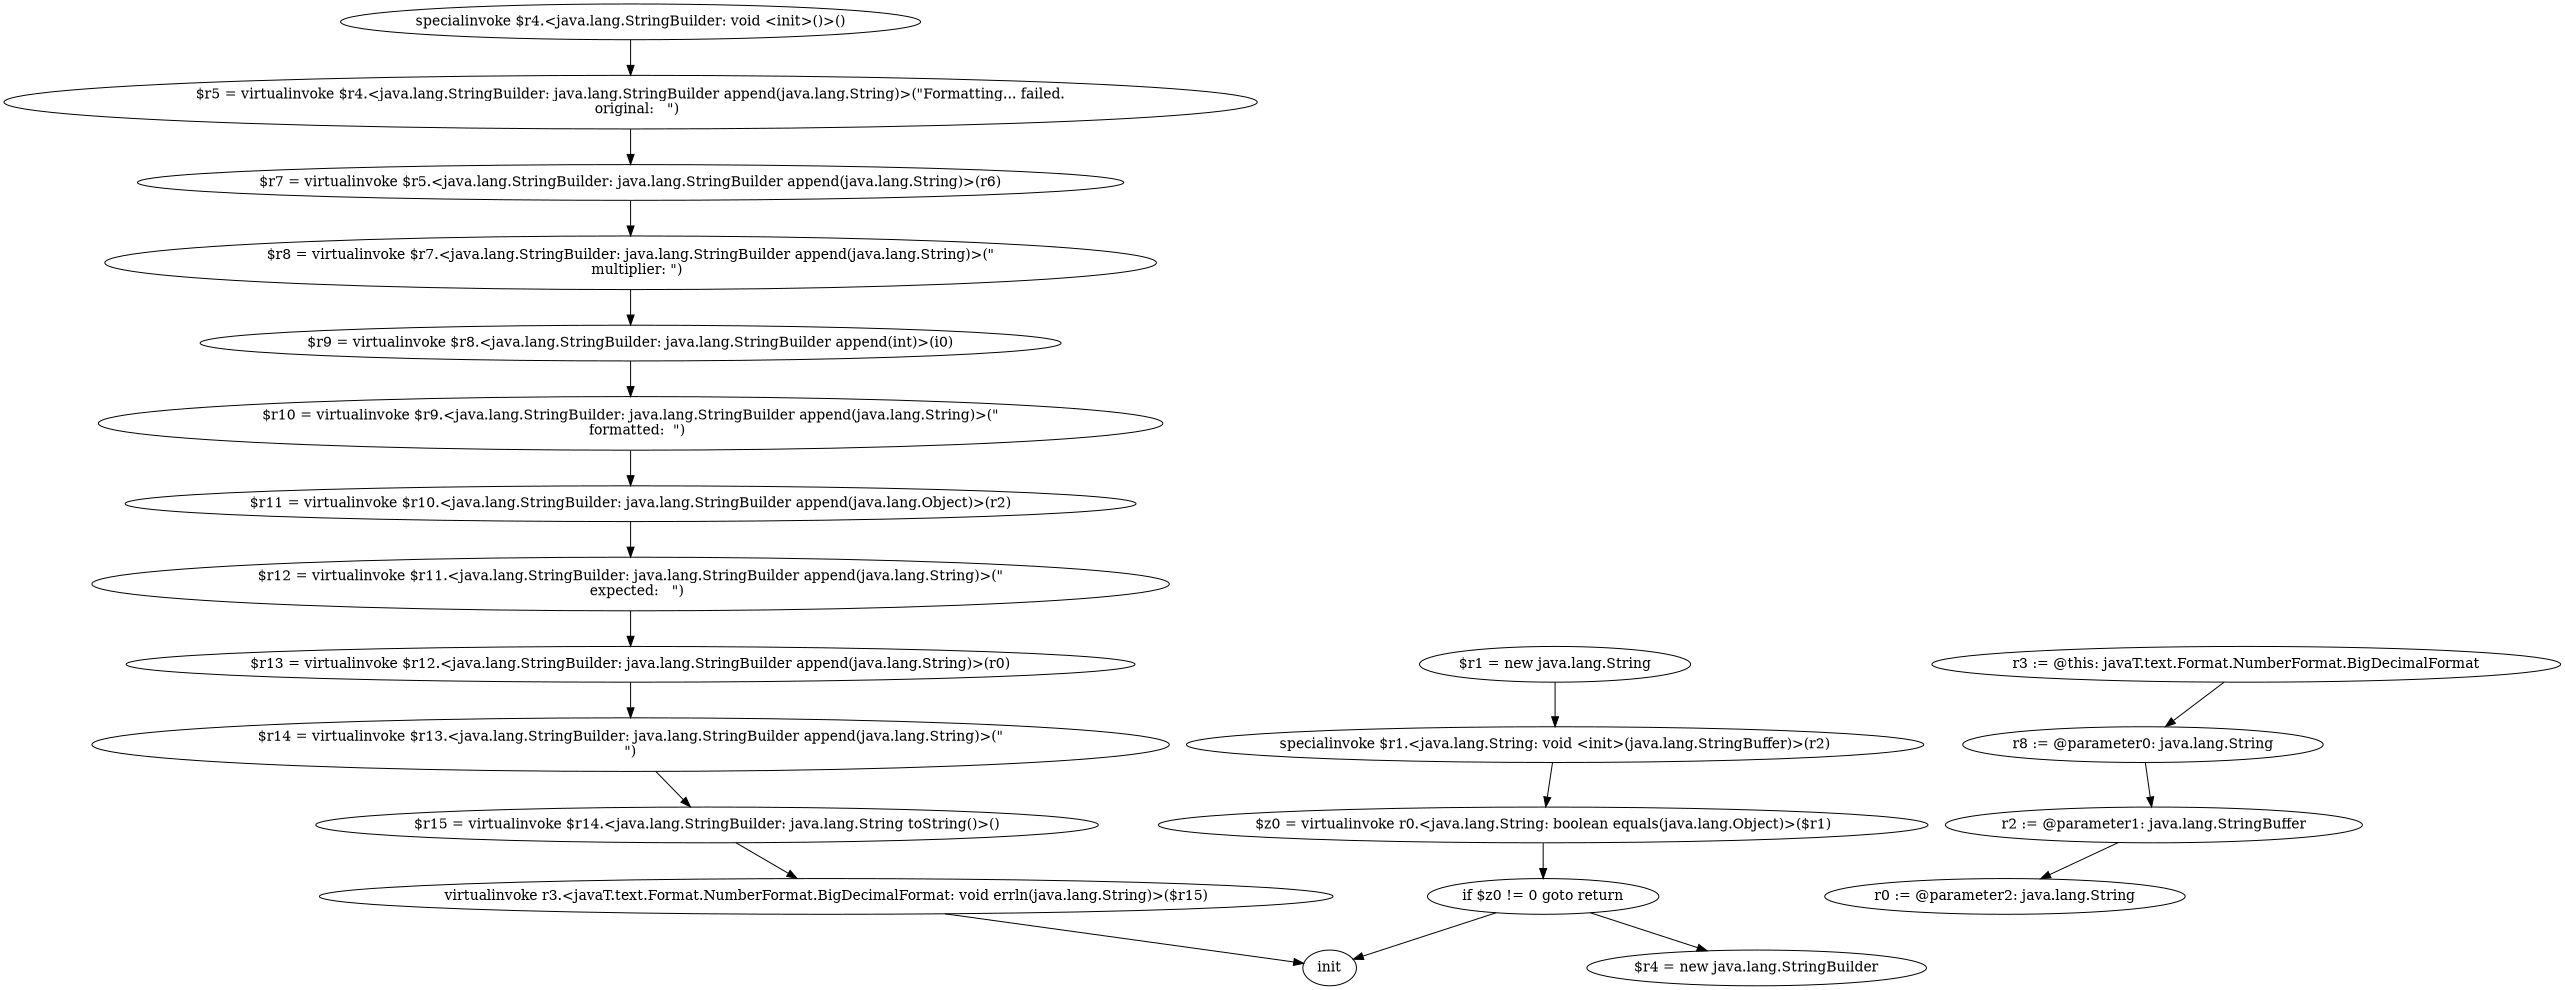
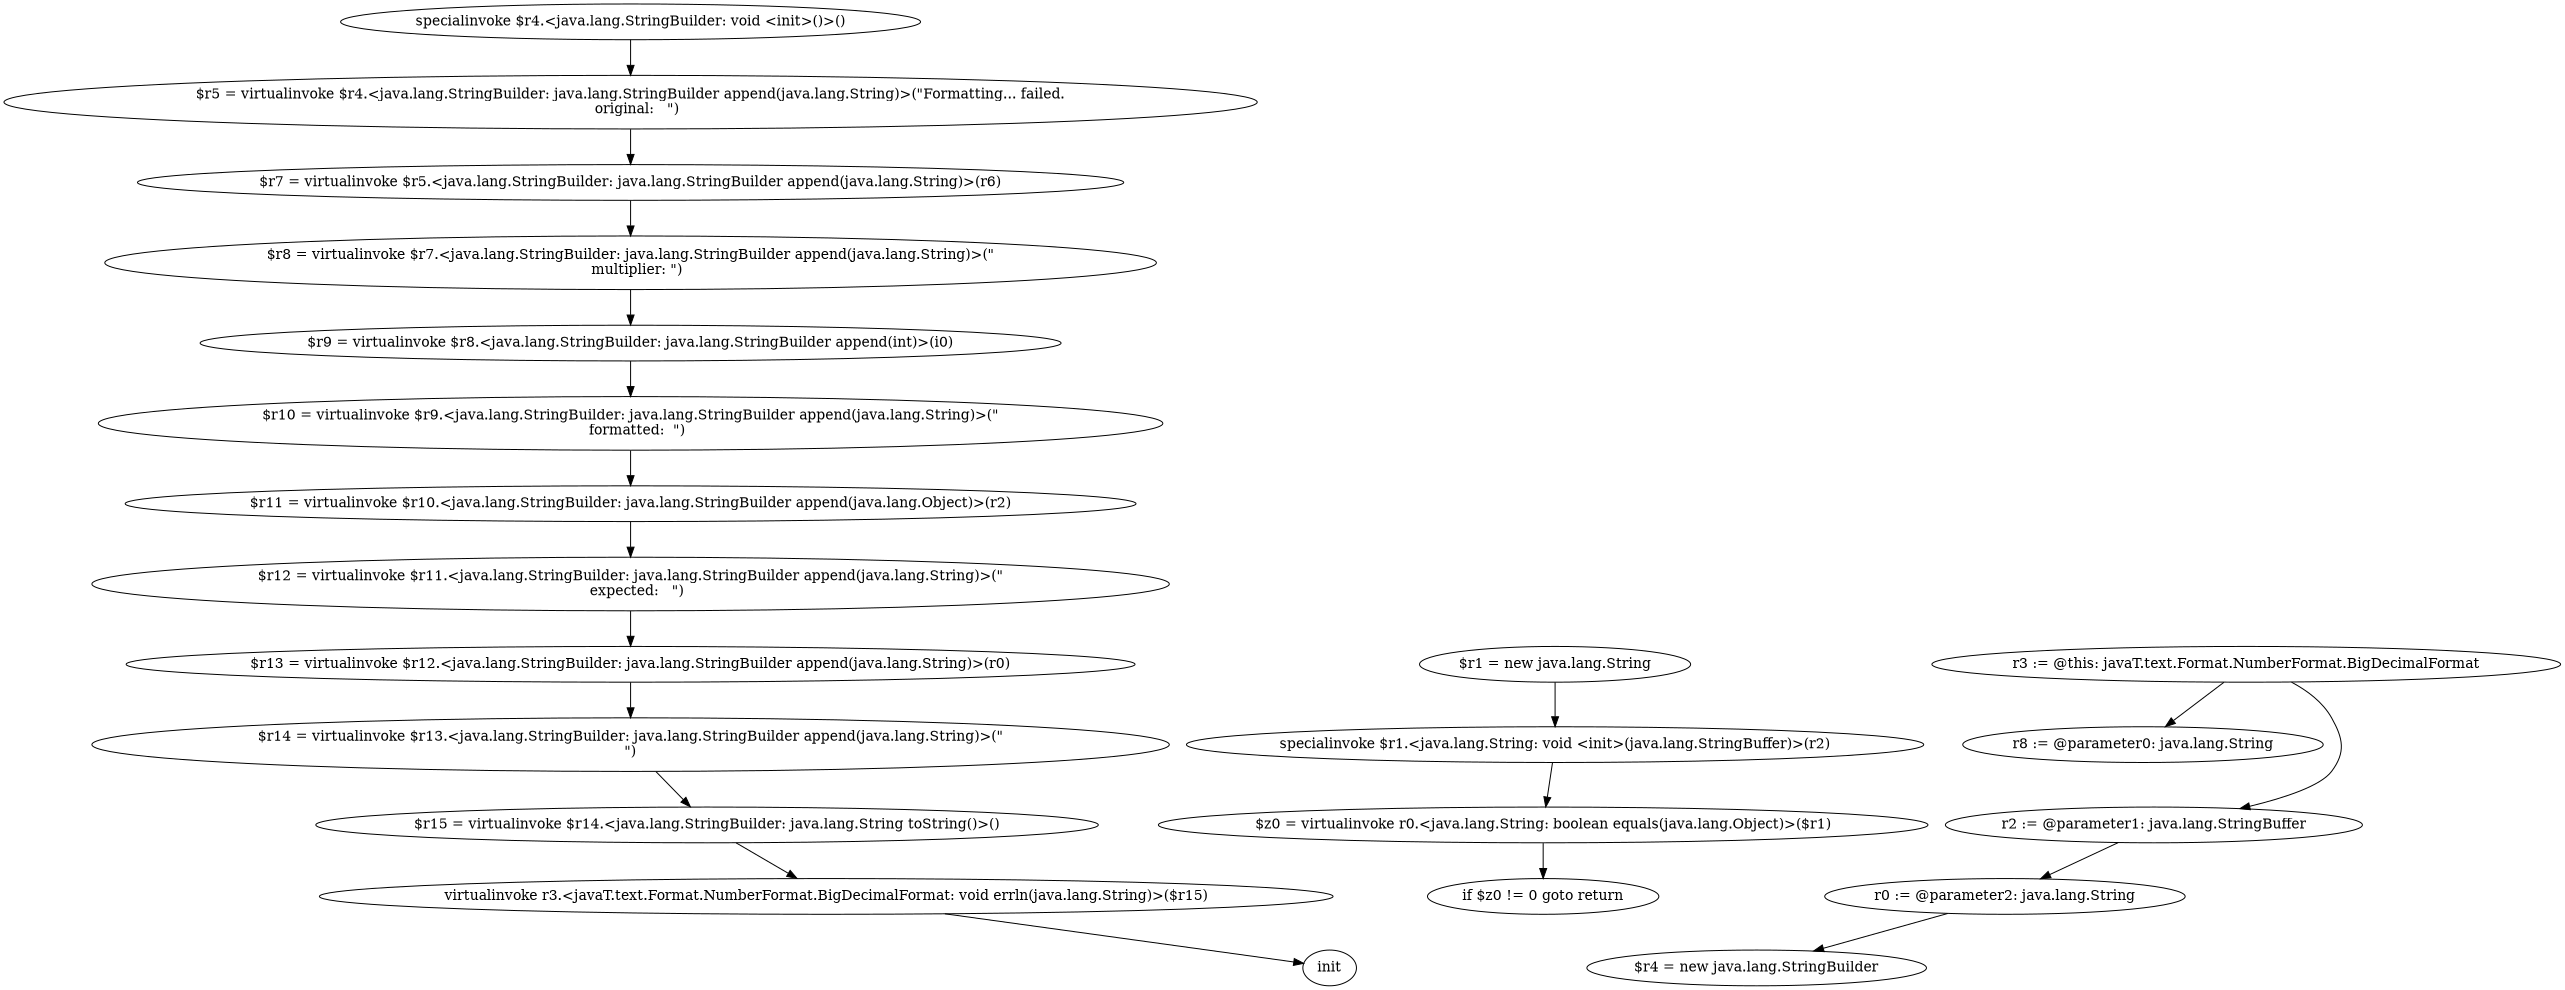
(2148, 780) -> (2337, 762)
(1644, 930) -> (1886, 931)
(1429, 934) -> none
